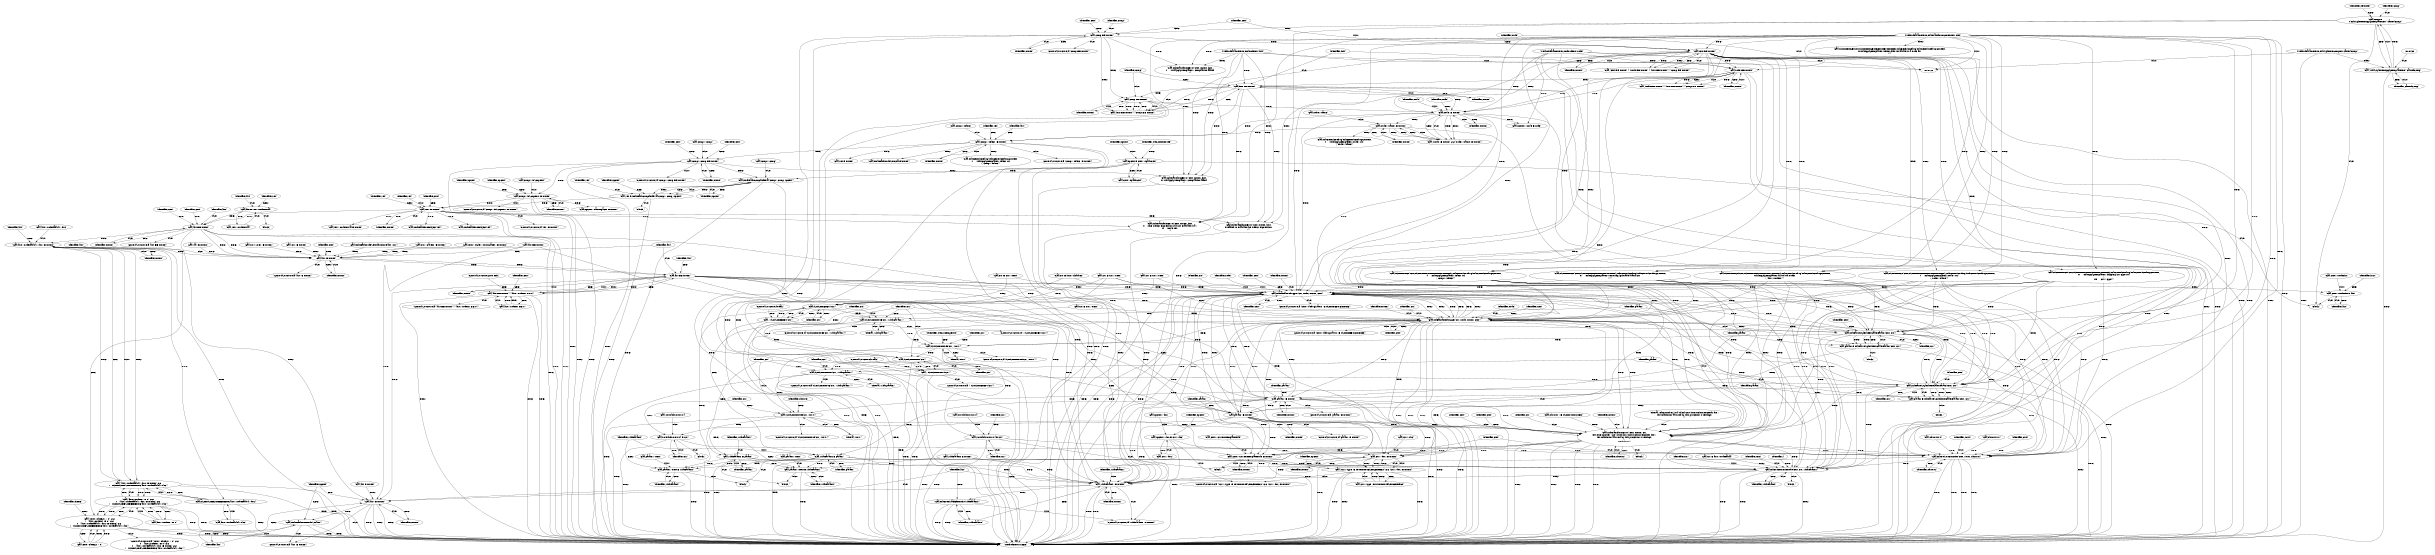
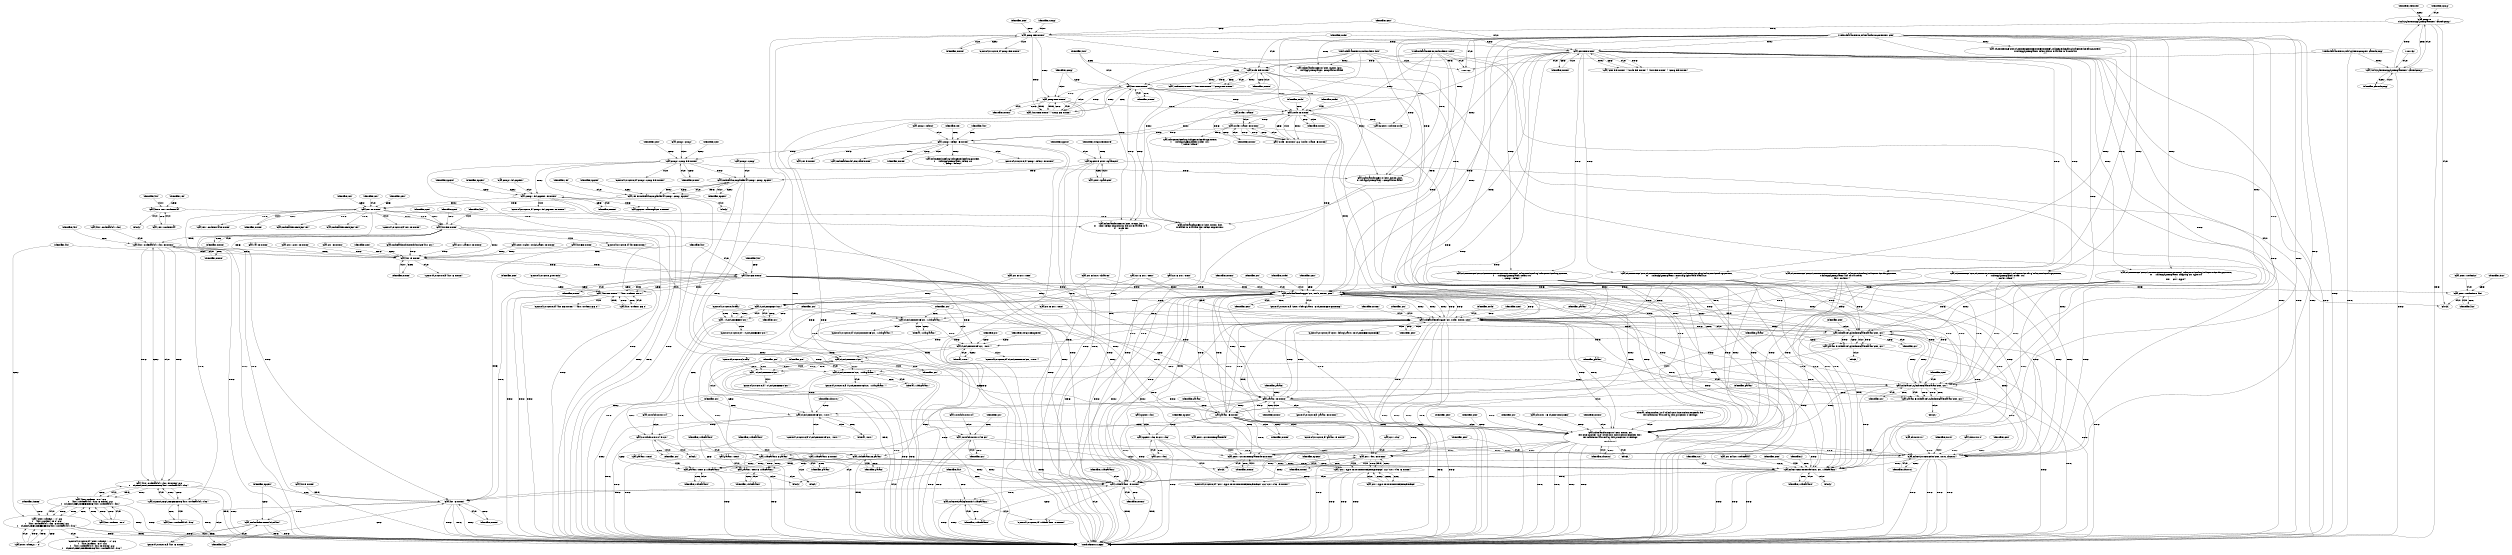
(1514, 26) -> (2394, 535)
